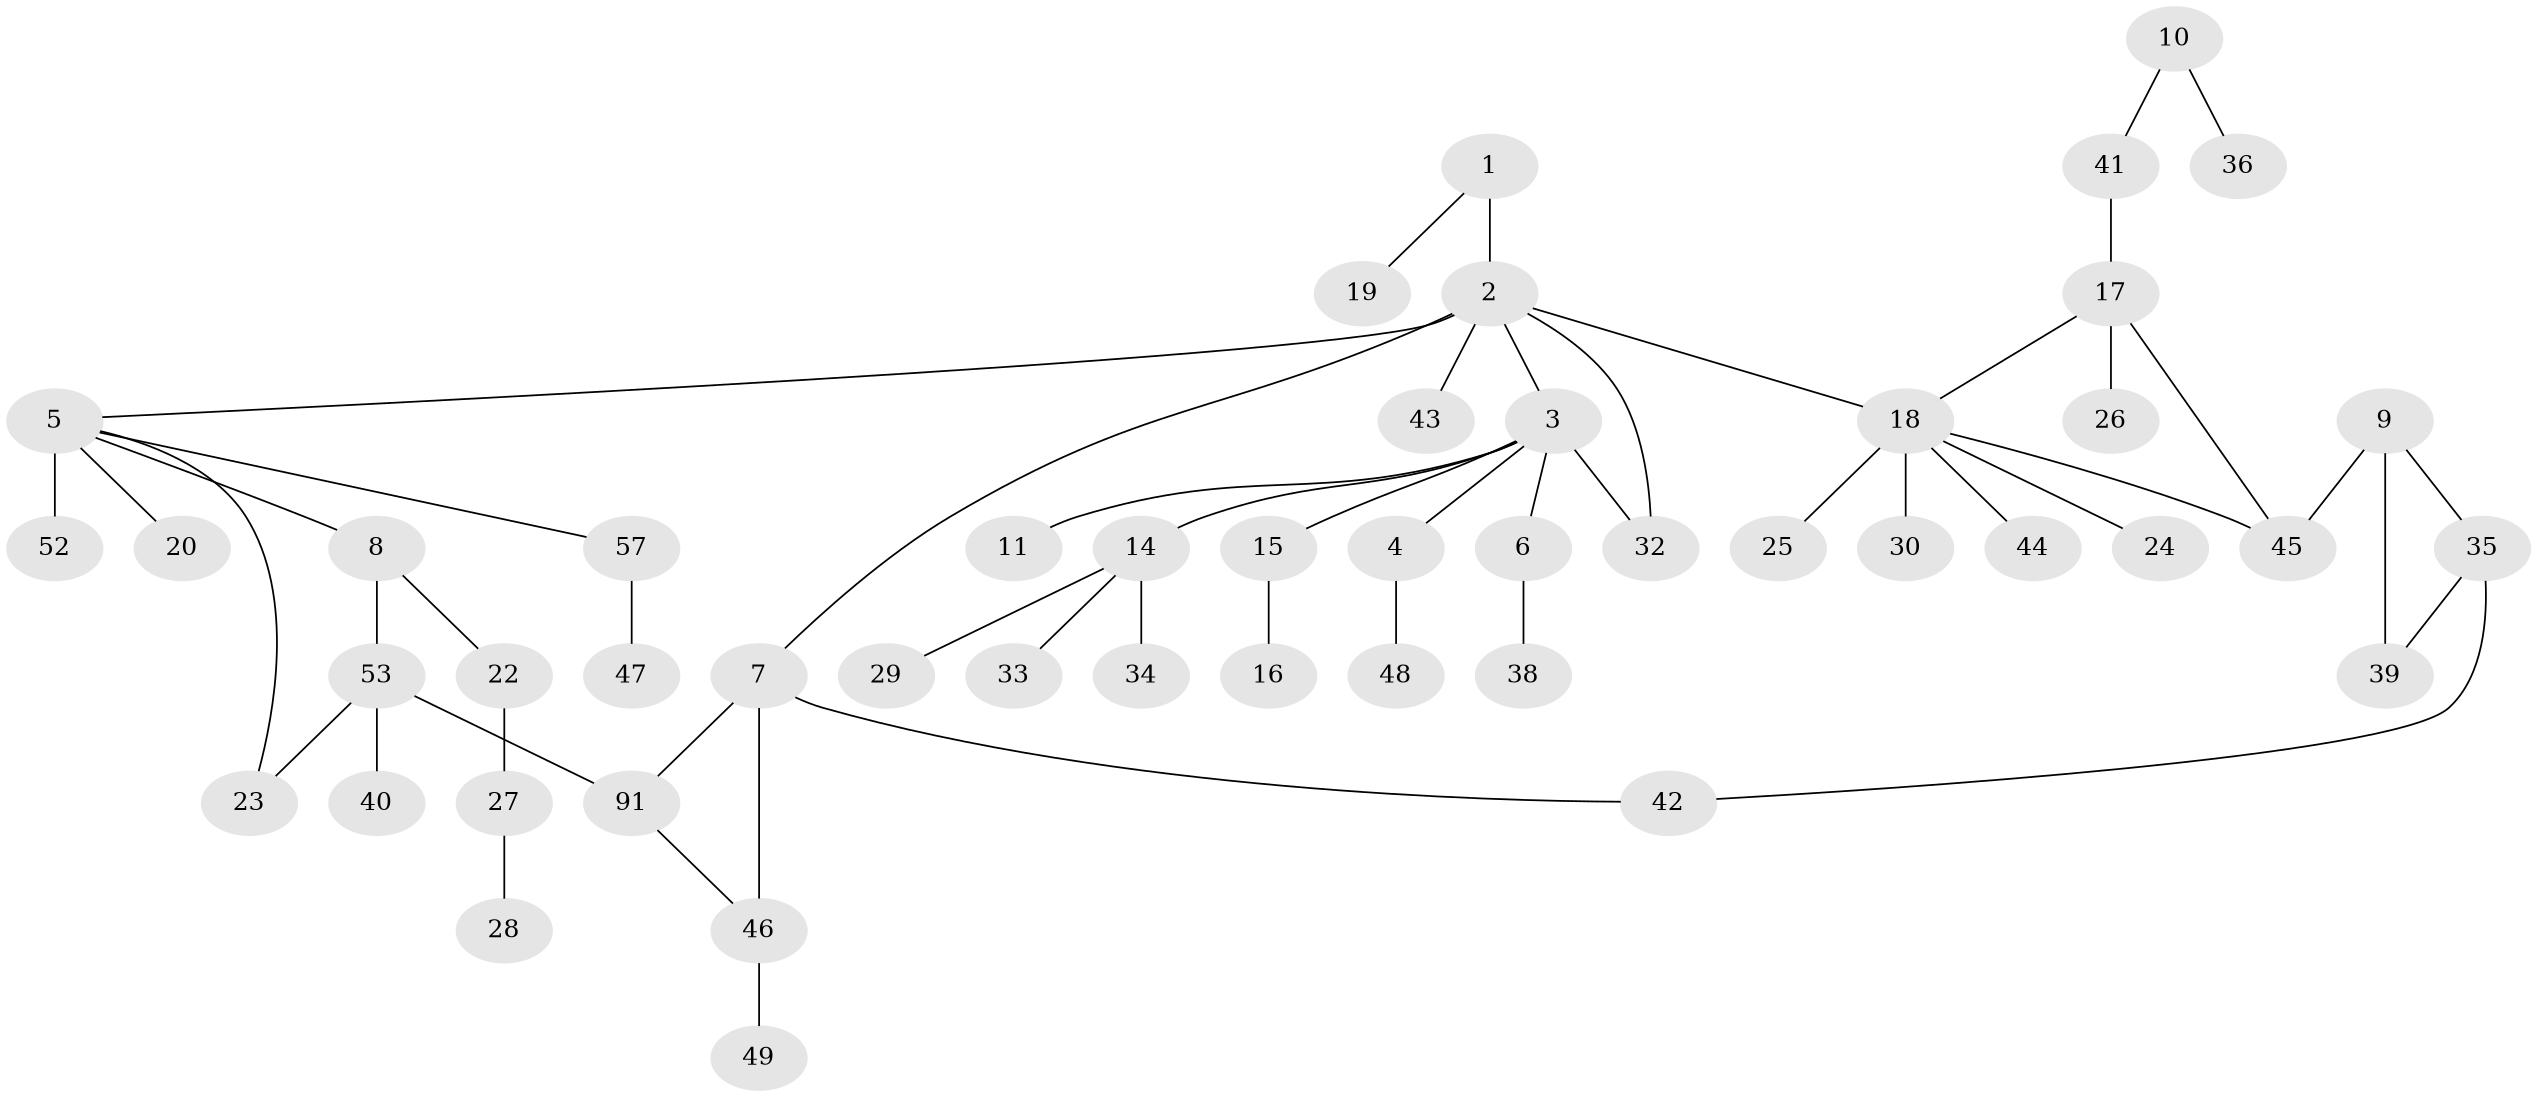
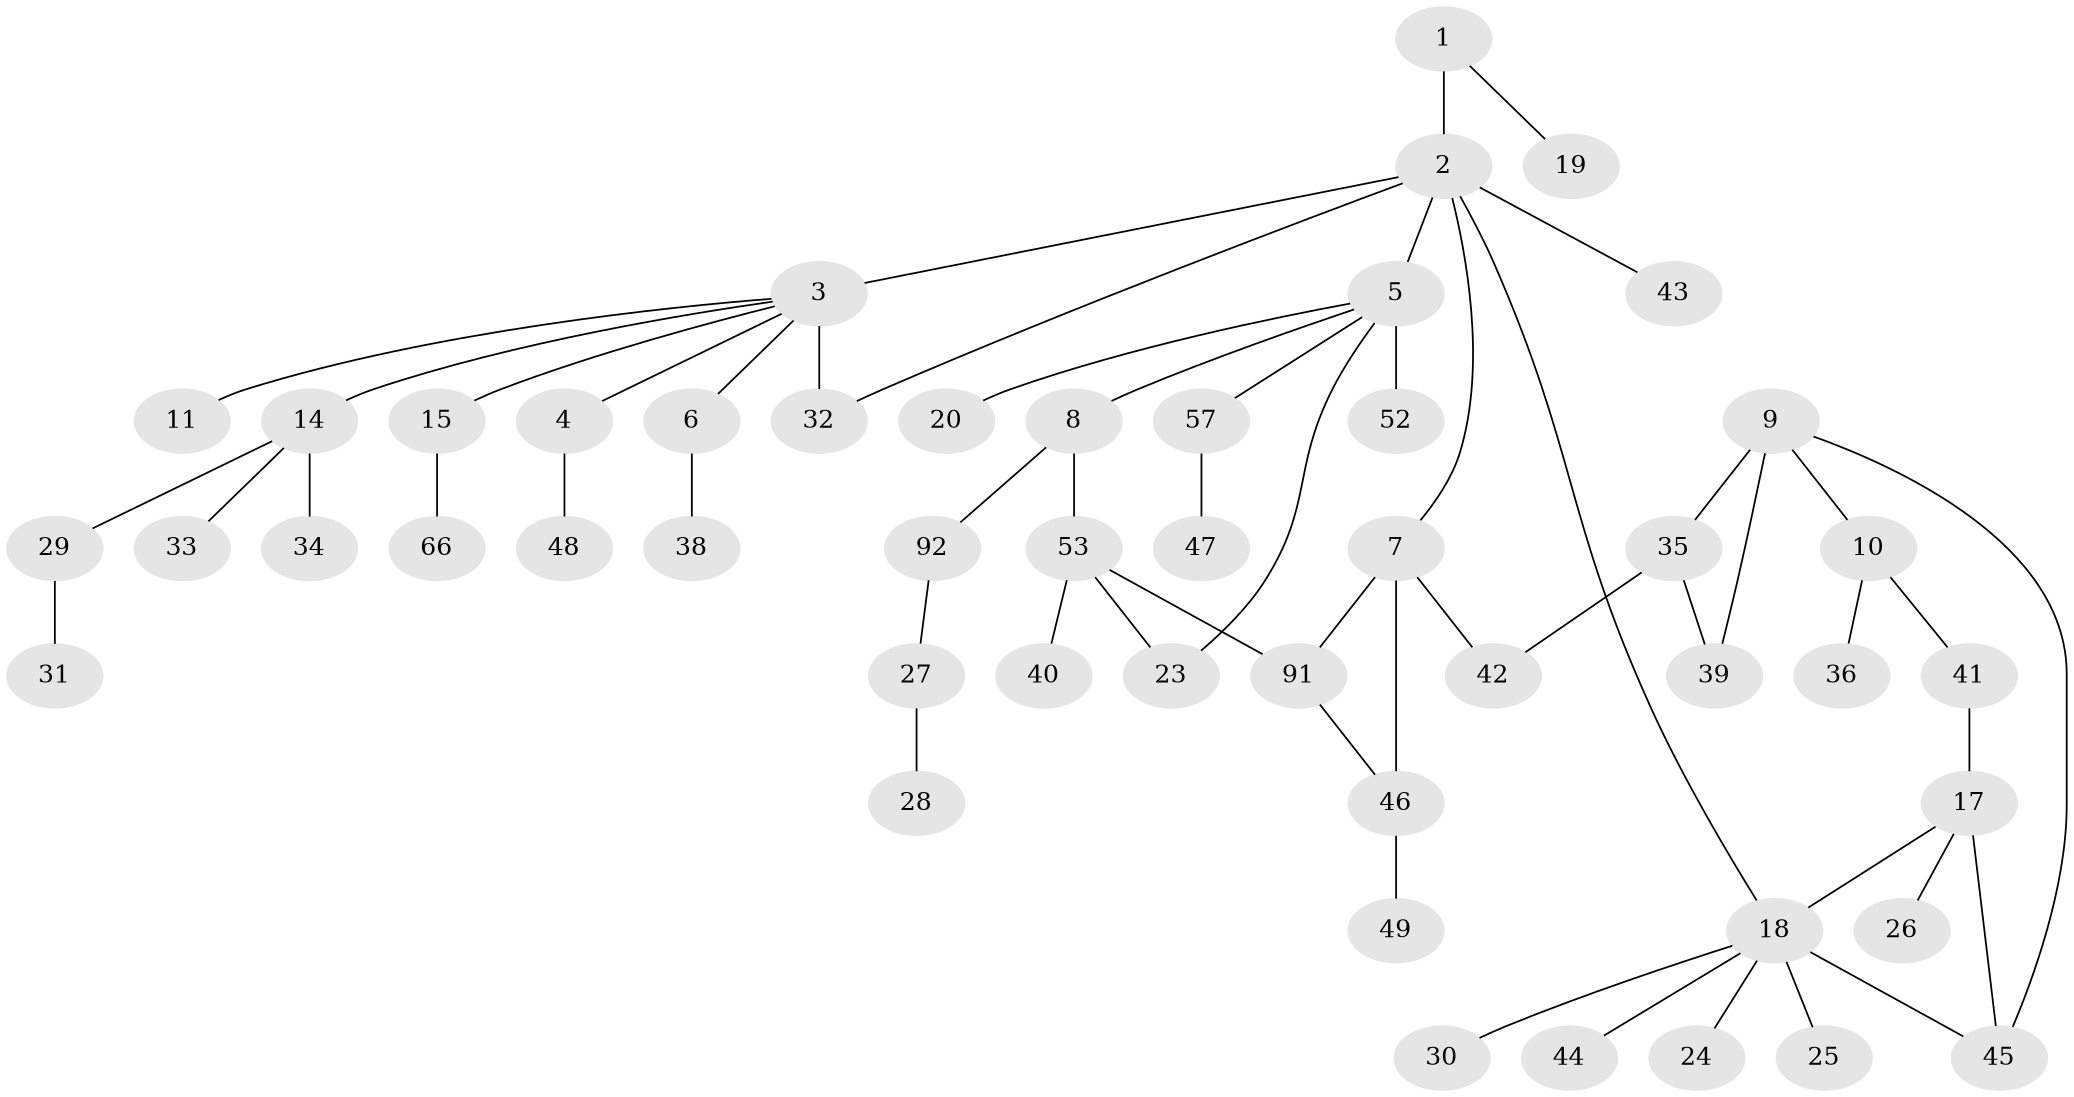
none -> (1820, 485)
none -> (55, 676)
(504, 676) -> (932, 549)
(1269, 676) -> (437, 549)
